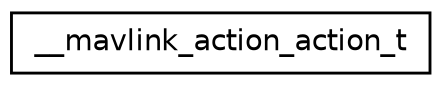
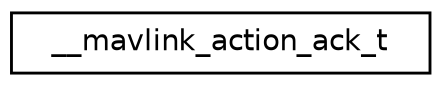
(221, 43) -> (221, 43)
